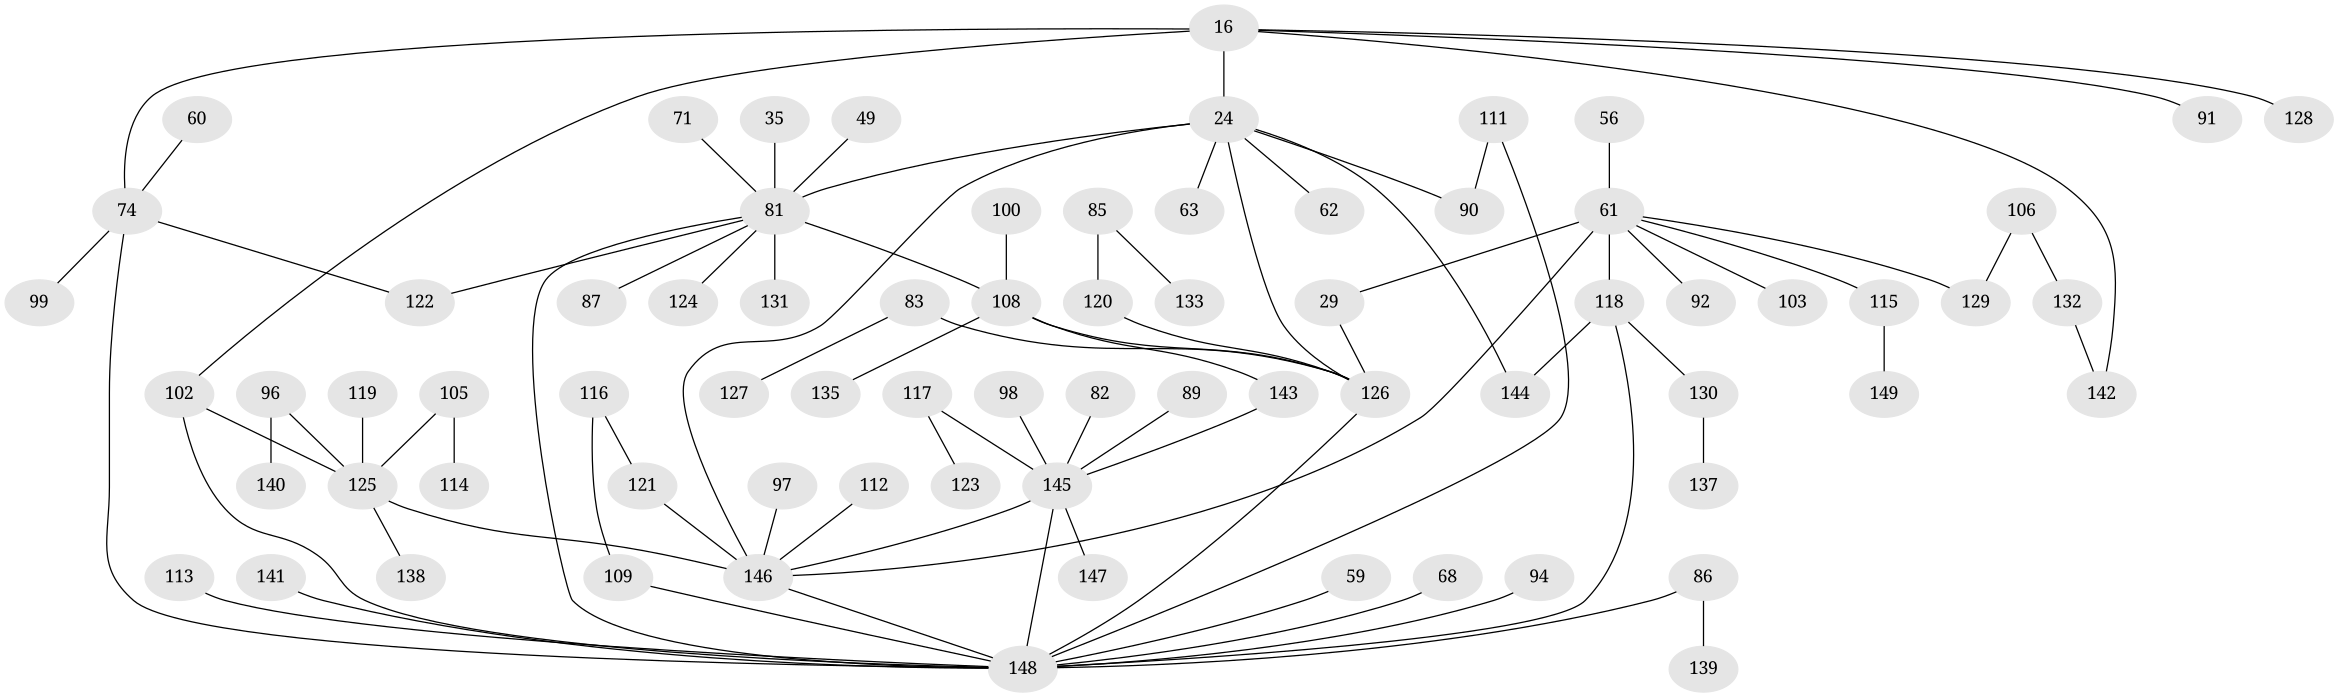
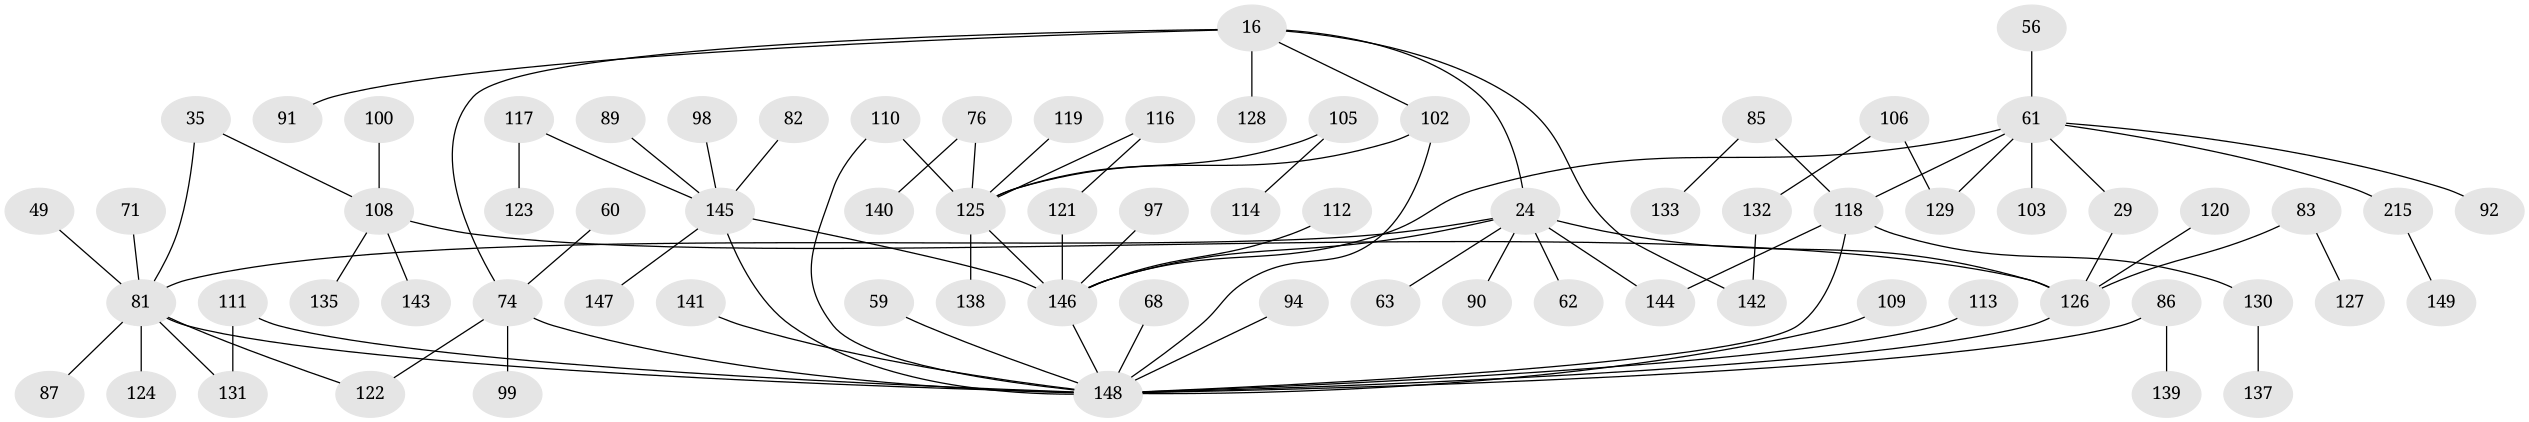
none -> (885, 120)
(1481, 165) -> (233, 353)
(884, 250) -> (287, 165)
(1098, 257) -> (1803, 165)
(1884, 303) -> (2398, 211)
(271, 394) -> (977, 120)
(1172, 443) -> none
(594, 487) -> (1065, 165)
